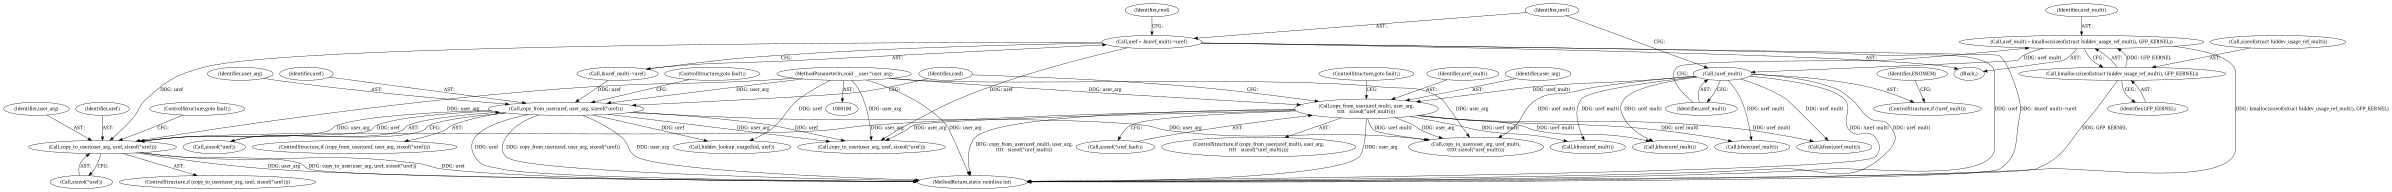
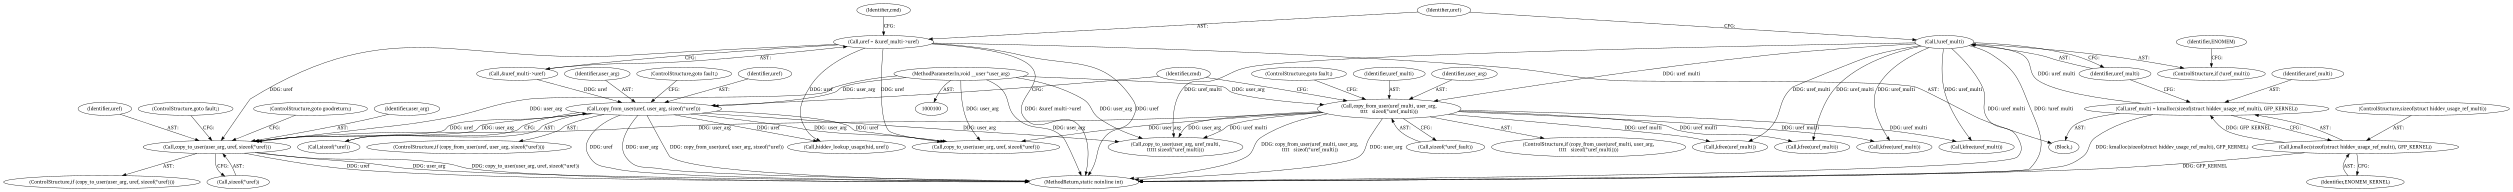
(2278, 42) -> (2423, 109)
(790, 108) -> (812, 84)
none -> (311, 109)
(2148, 109) -> (2355, 182)
